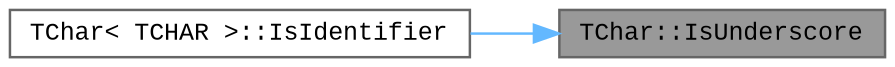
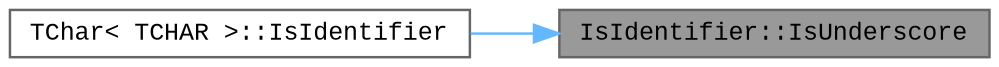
(722, 34) -> (774, 34)
